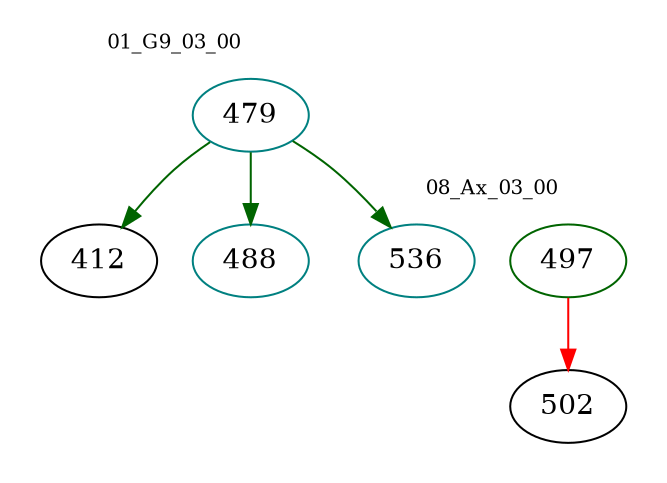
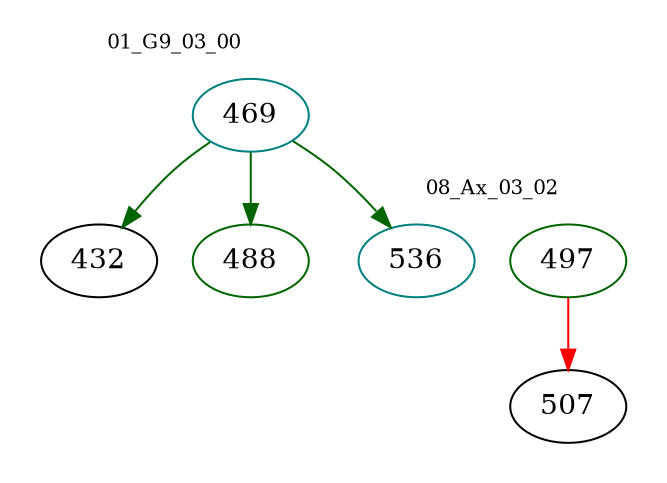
(251, 115) -> (251, 115)
(492, 189) -> (492, 189)
(99, 261) -> (99, 261)
(251, 261) -> (251, 261)
(568, 406) -> (568, 406)
